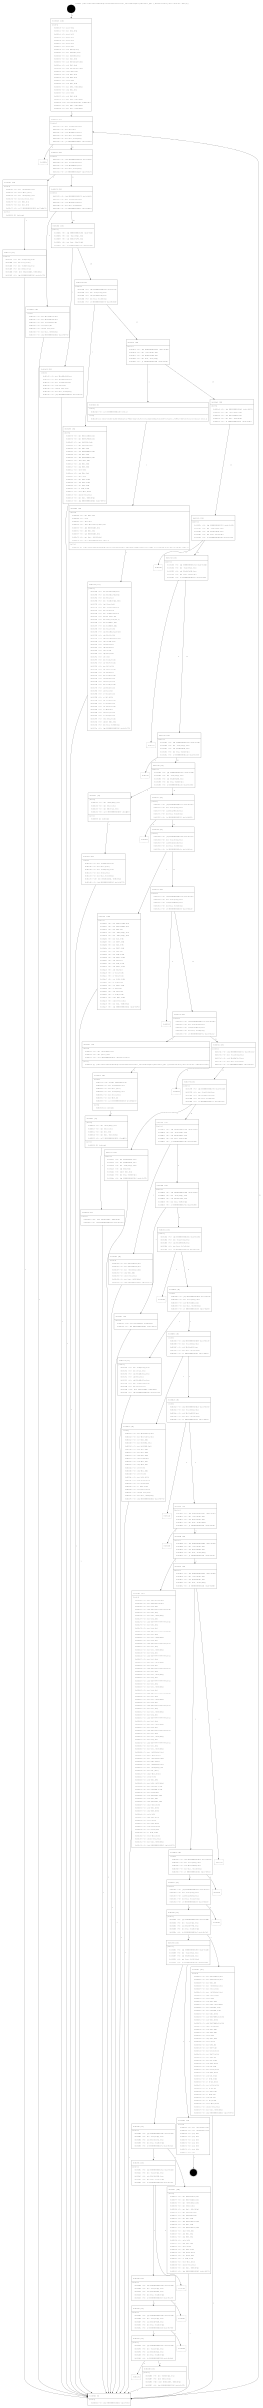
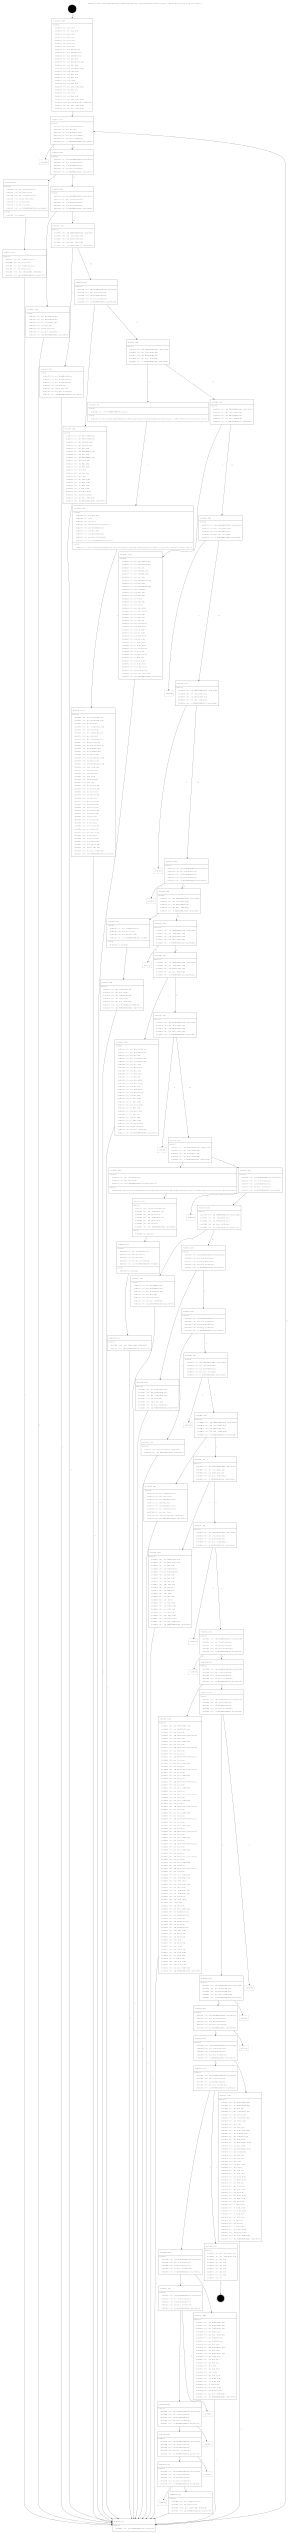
none -> (141, 615)
